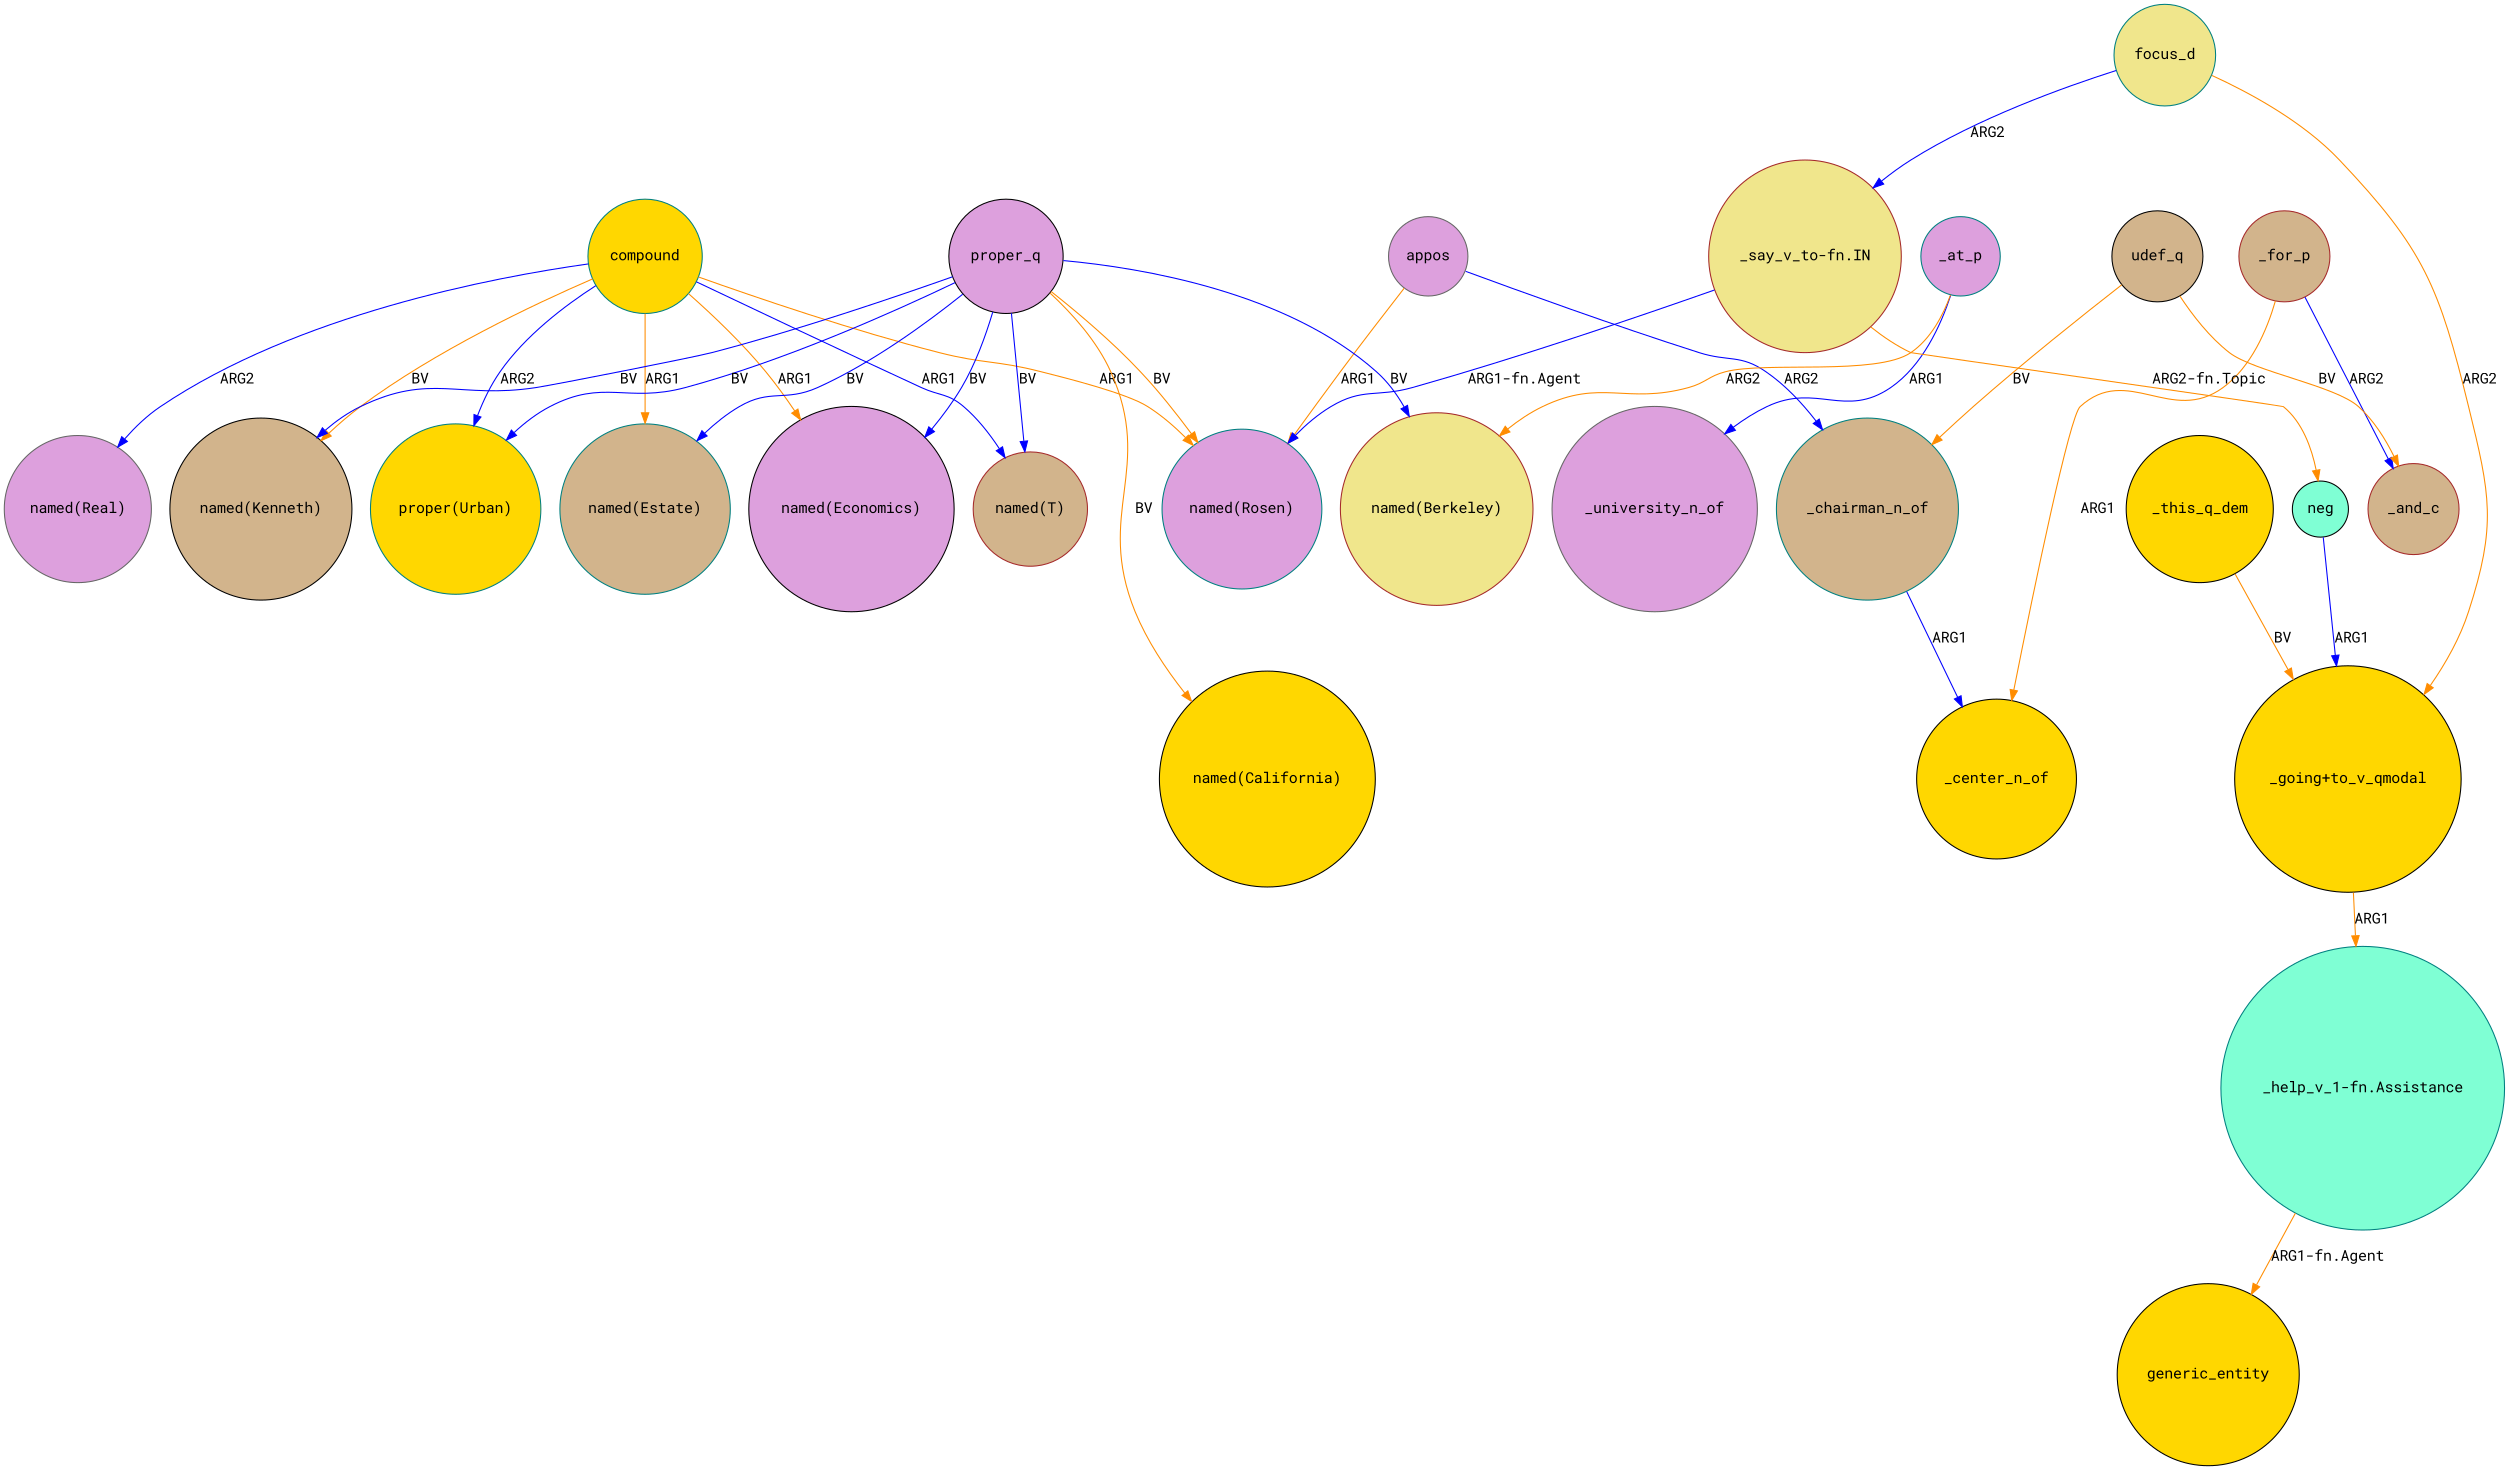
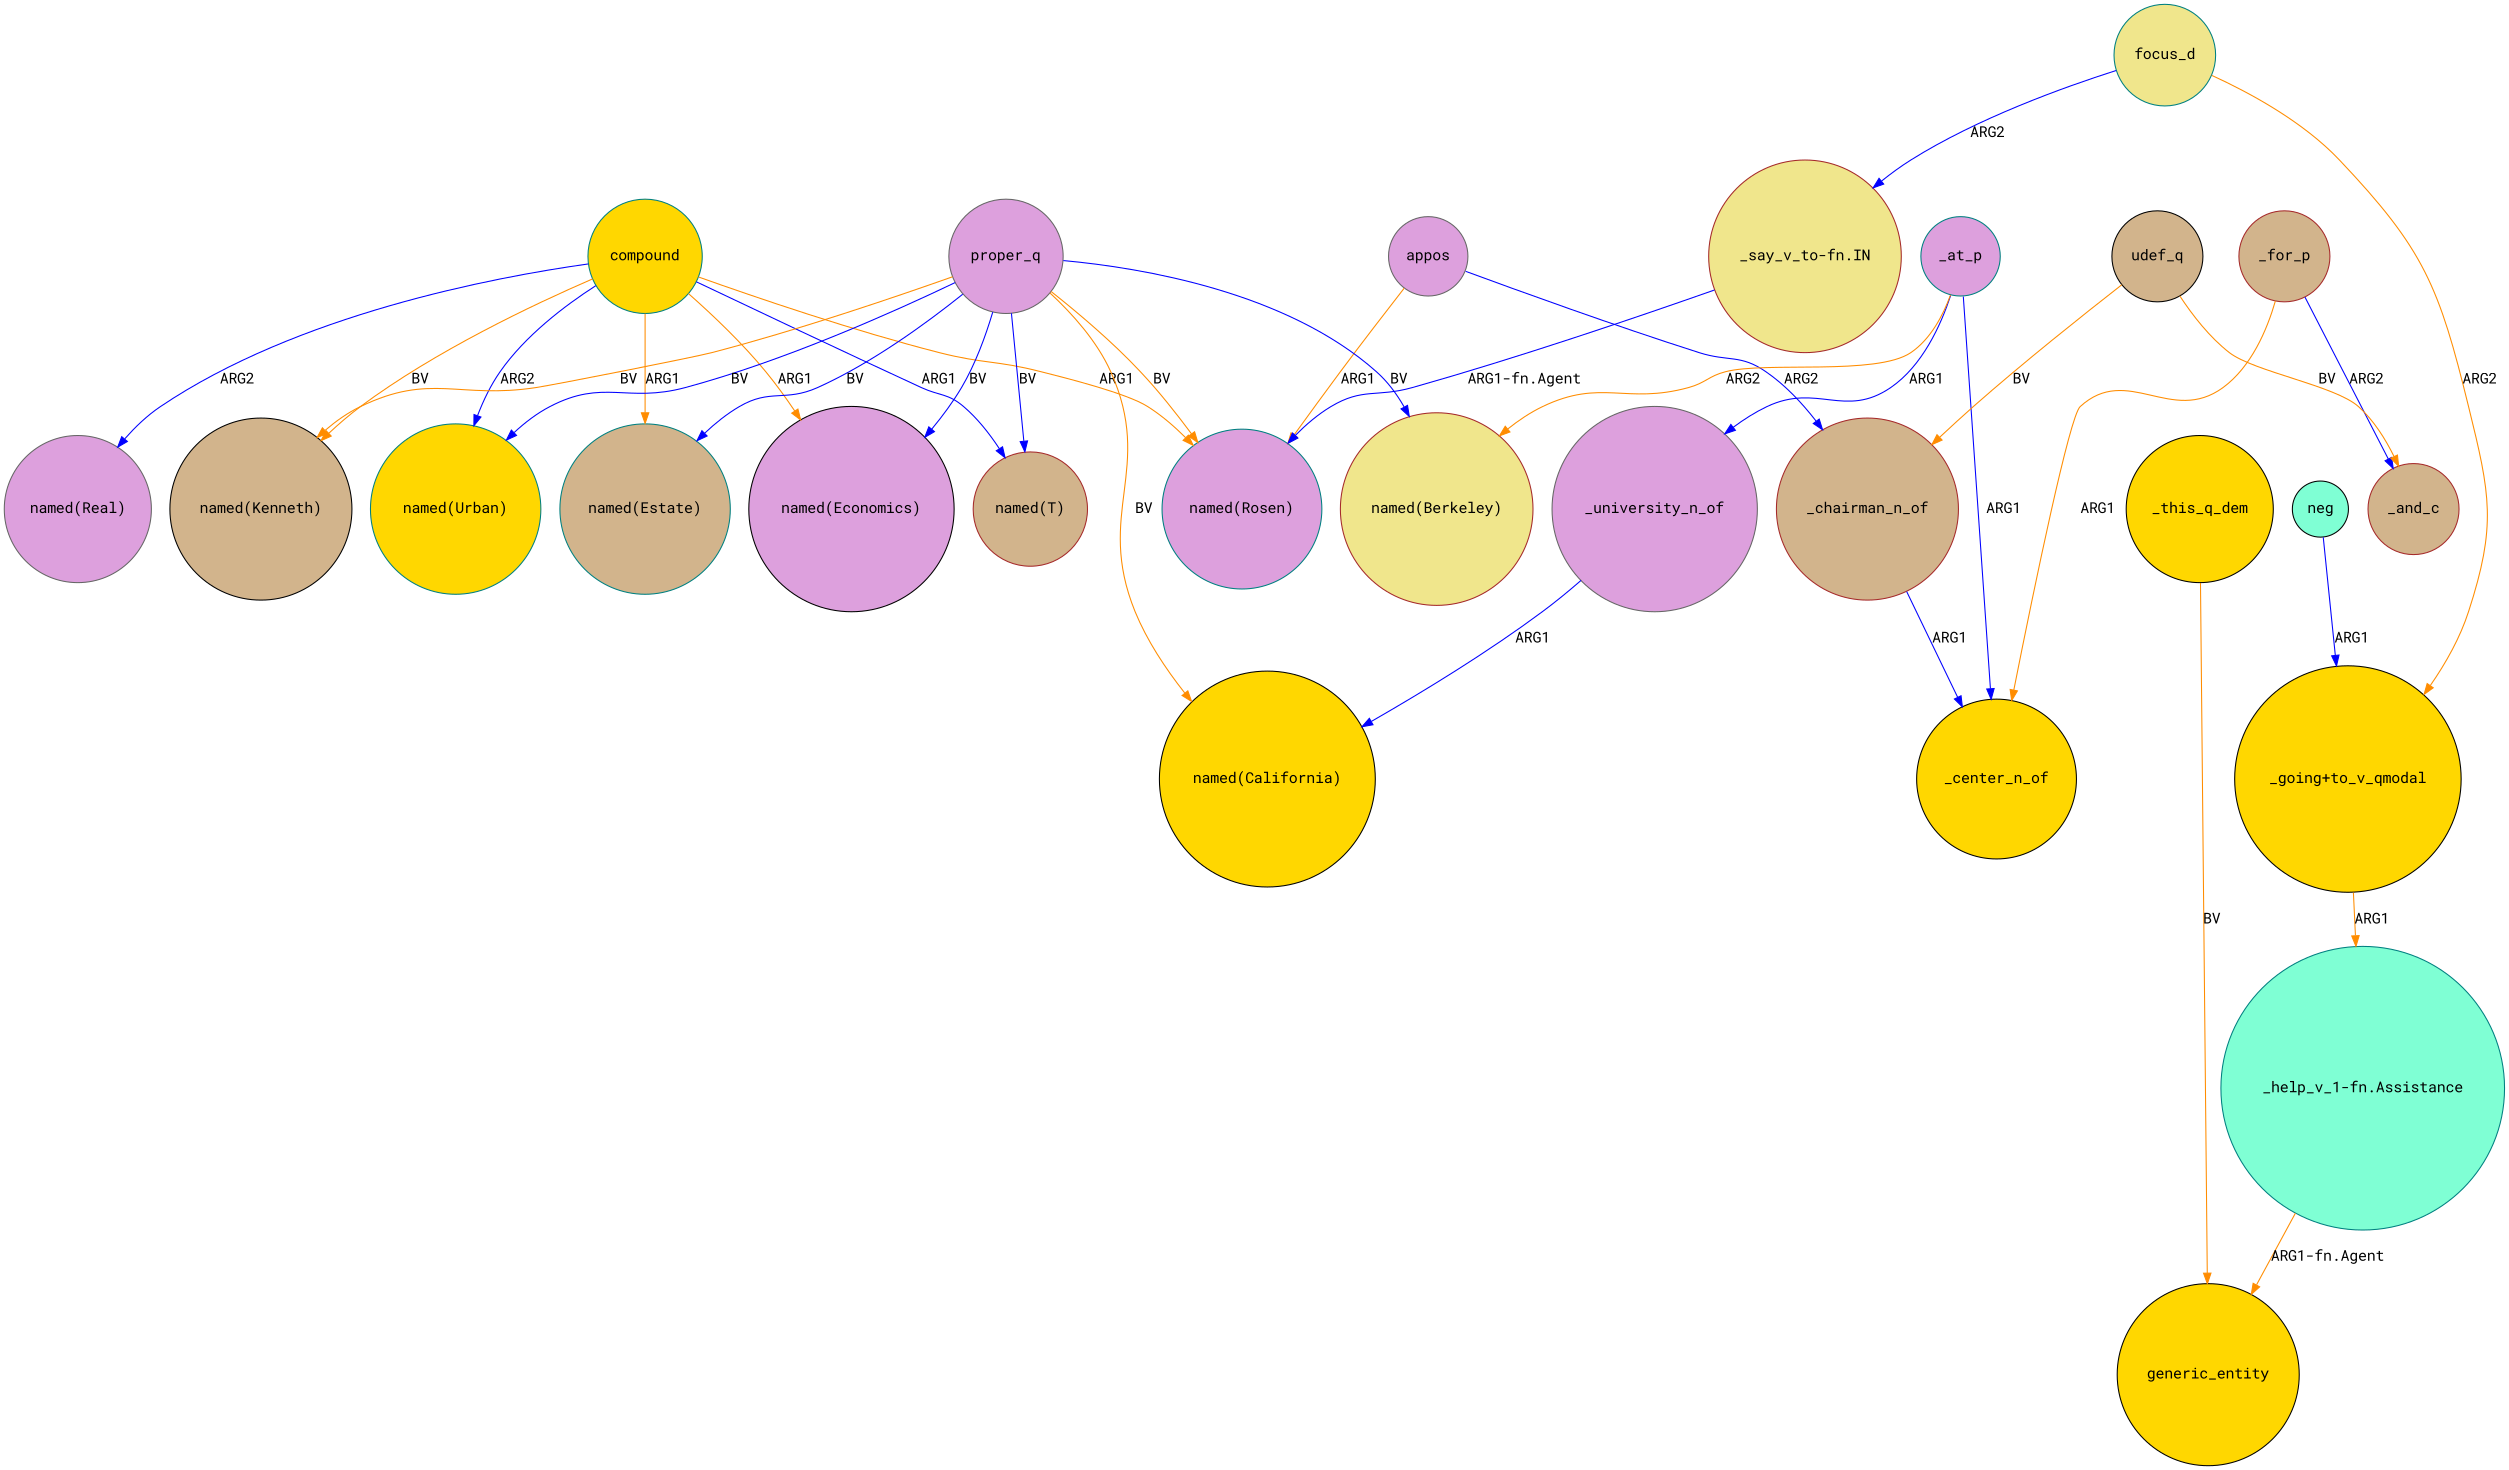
(1006, 256) -> (1006, 256)
(655, 365) -> (655, 365)
(2110, 381) -> none
none -> (1977, 492)
(456, 509) -> (456, 509)
(1867, 509) -> (1867, 509)
(2262, 622) -> (2204, 928)
none -> (1479, 655)
